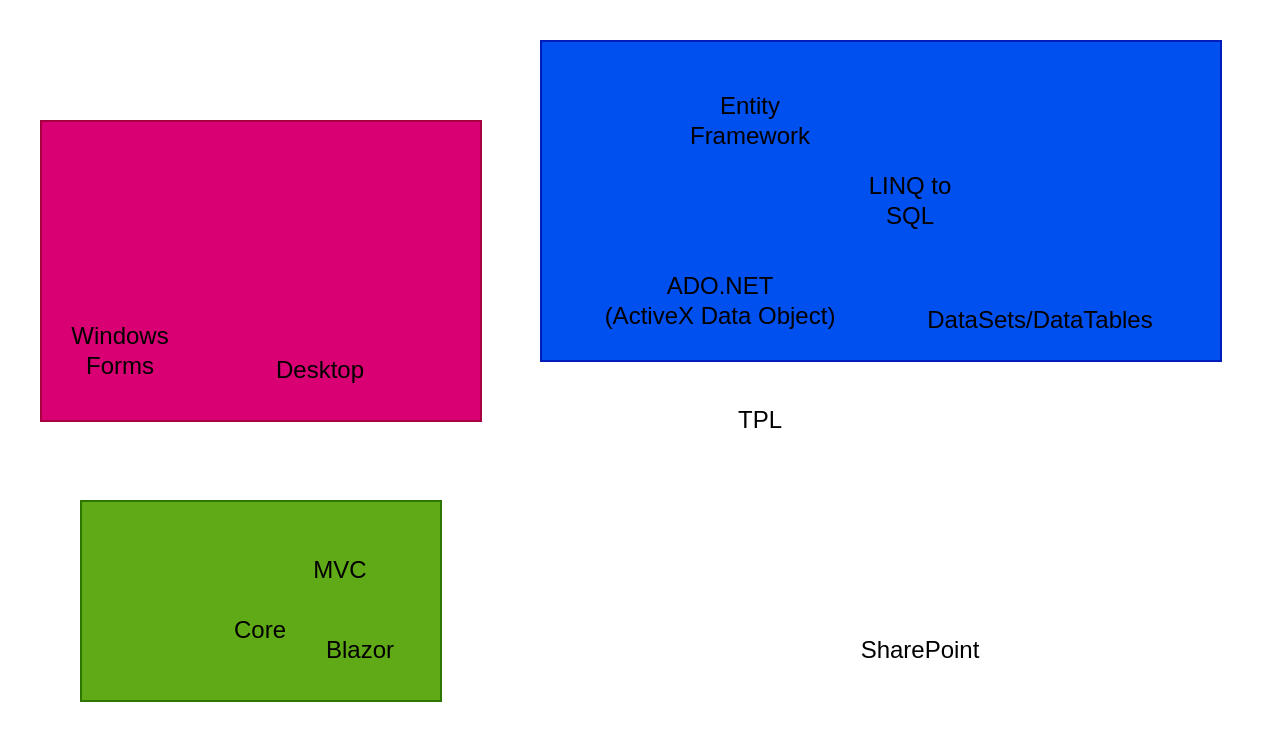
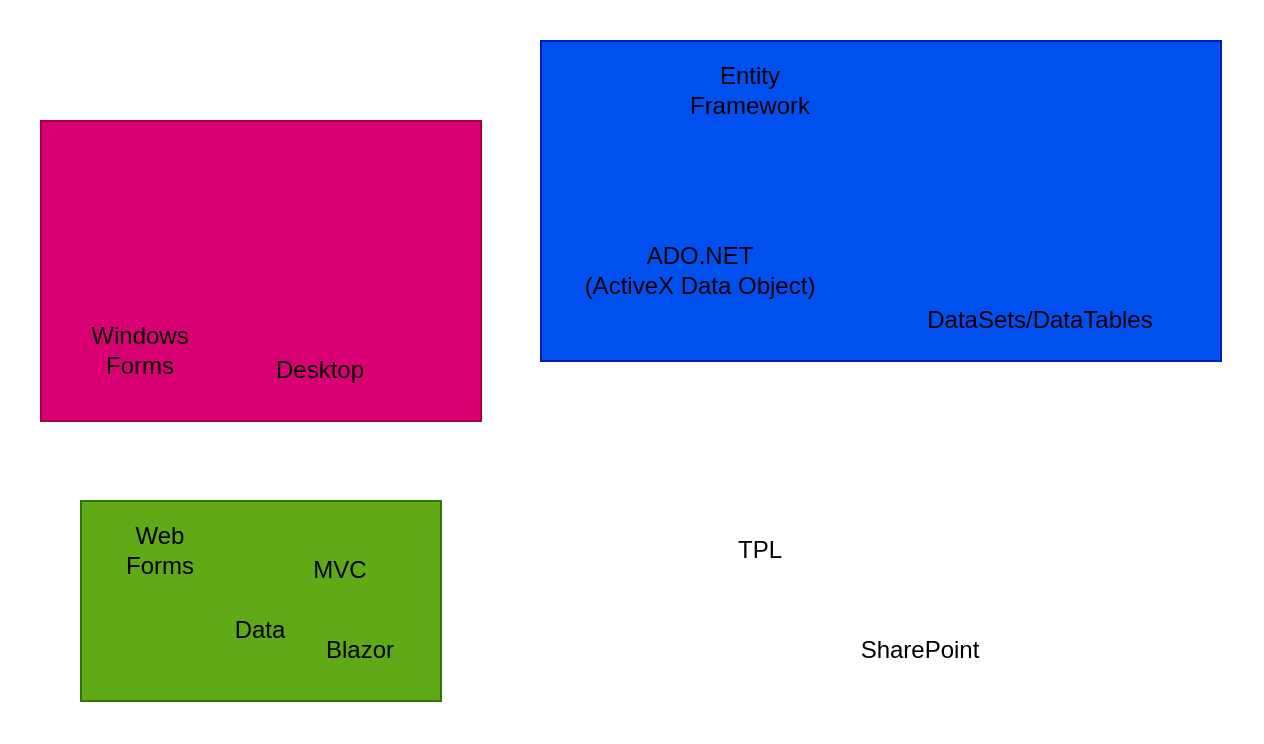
(751, 121) -> (751, 91)
(911, 201) -> none
(721, 301) -> (701, 271)
(121, 351) -> (141, 351)
(761, 421) -> (761, 551)
none -> (161, 551)
(261, 631) -> (261, 631)
